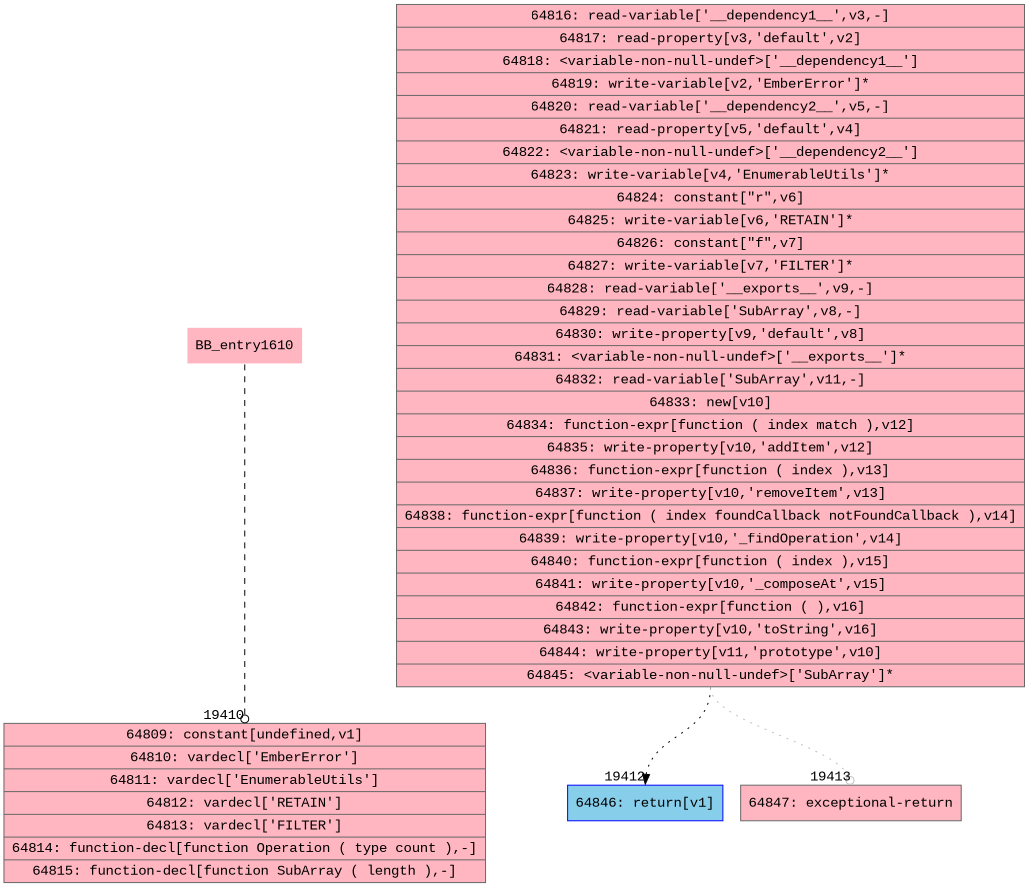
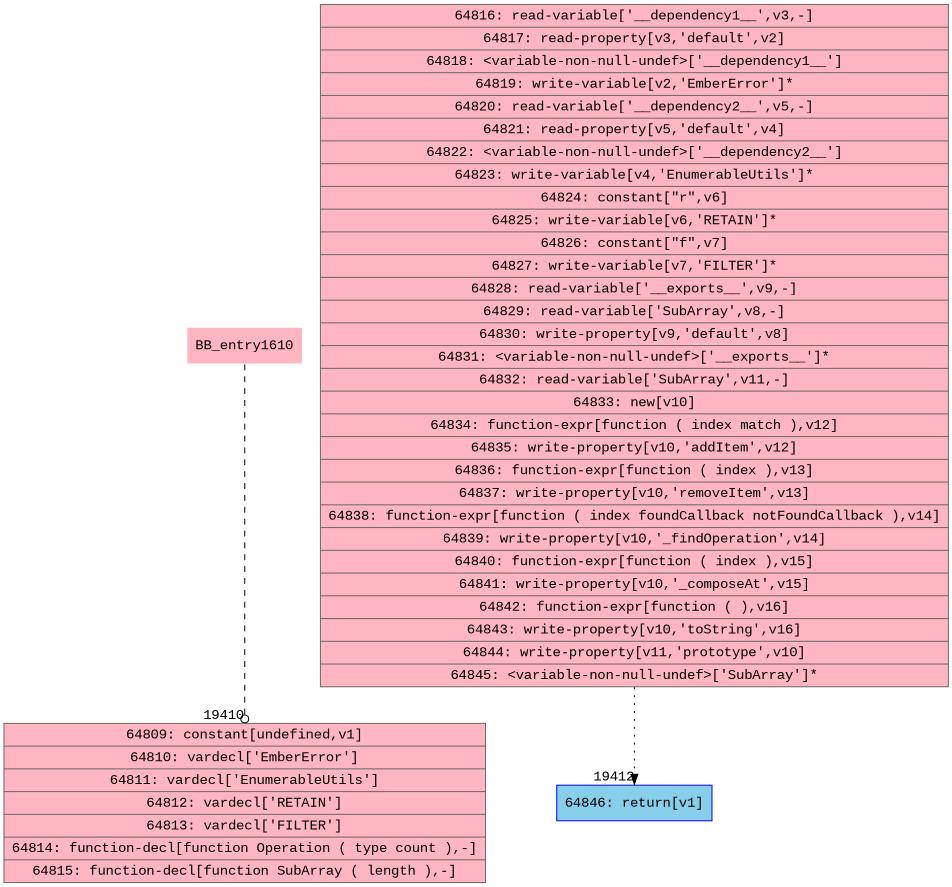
(851, 803) -> none
